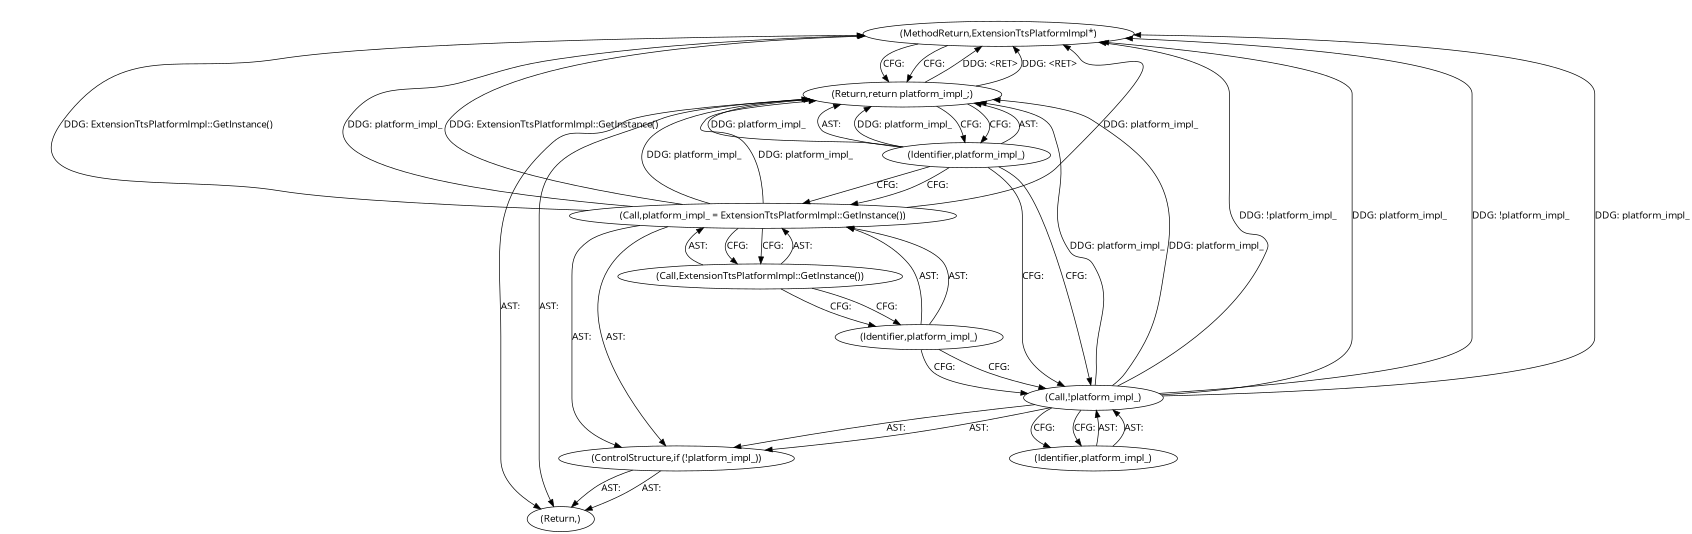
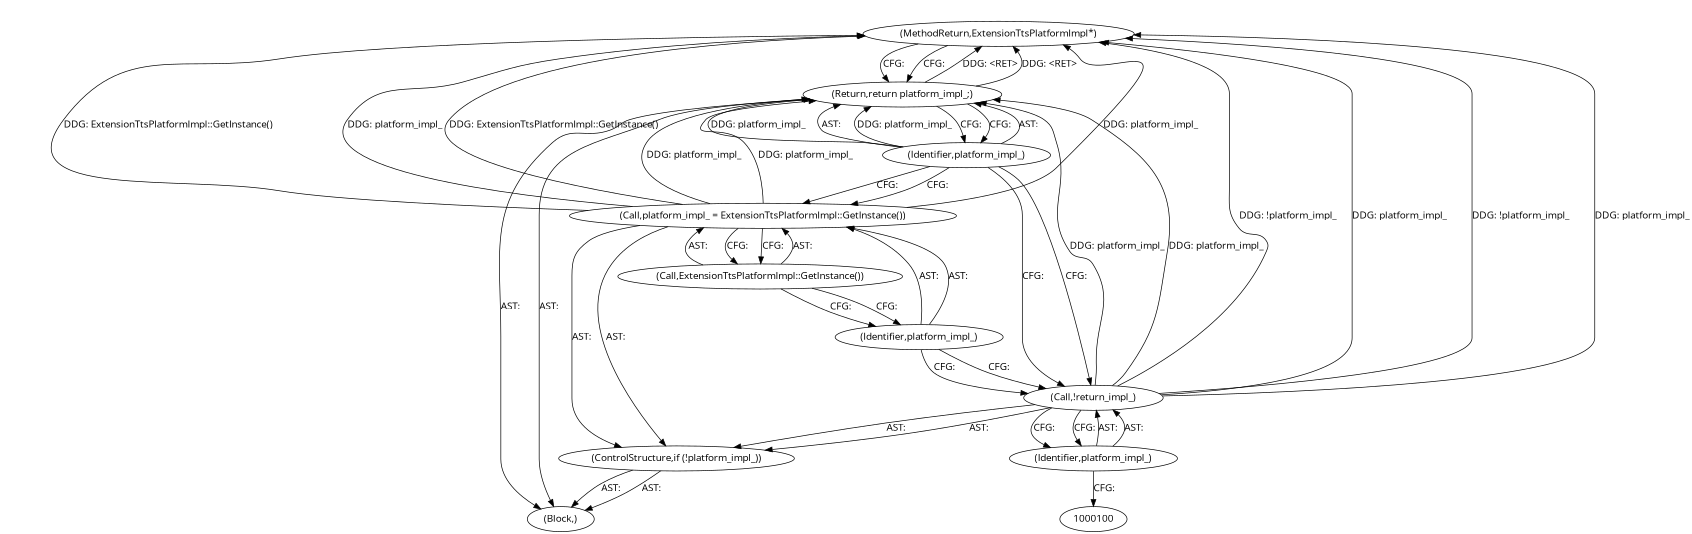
(1093, 398) -> (1093, 398)
(561, 519) -> (561, 519)
none -> (1093, 519)
